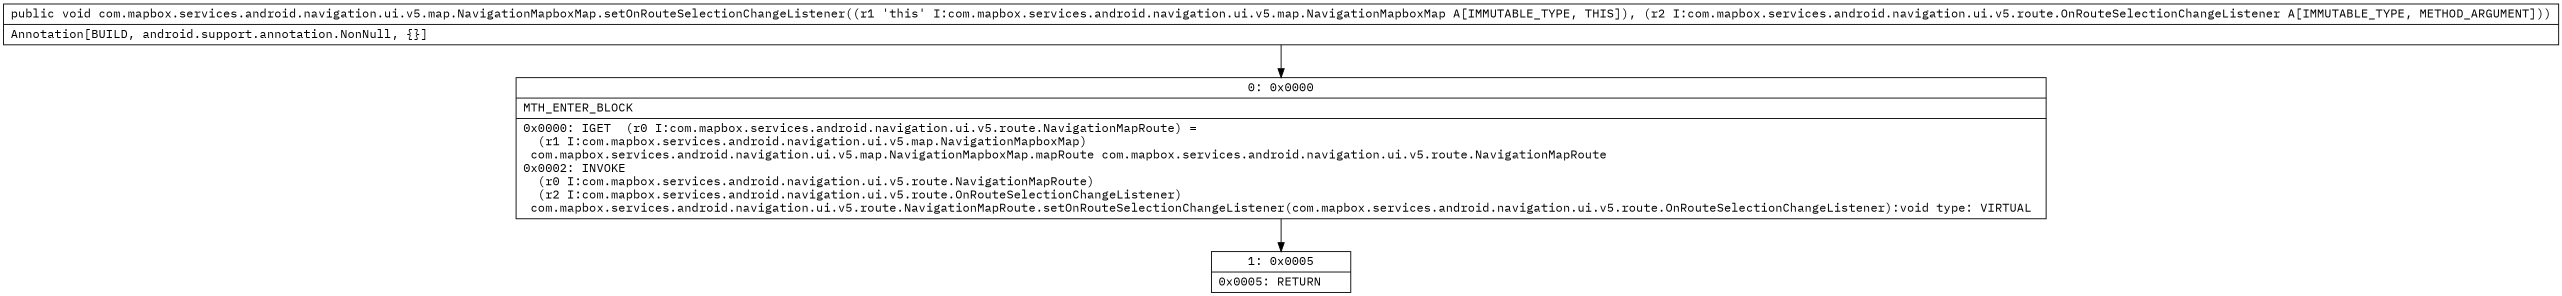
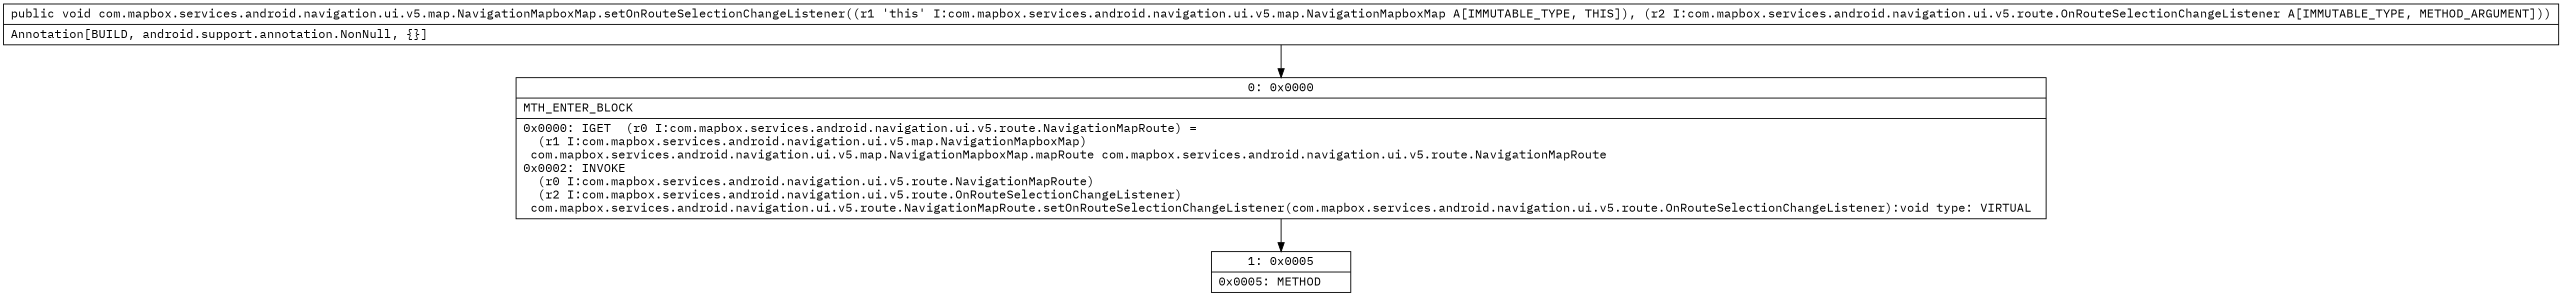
(1281, 282) -> (1281, 282)
